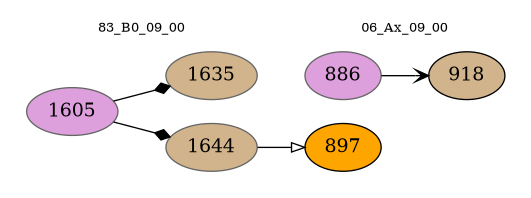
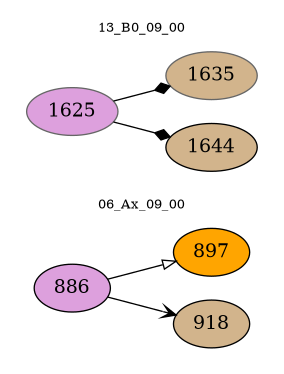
(142, 29) -> (142, 29)
(343, 76) -> (72, 288)
(72, 112) -> (72, 112)
(212, 147) -> (212, 147)
(276, 147) -> (135, 272)
